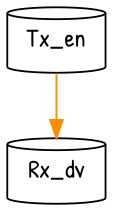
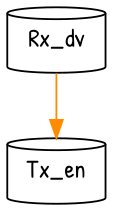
(56, 97) -> (56, 97)
